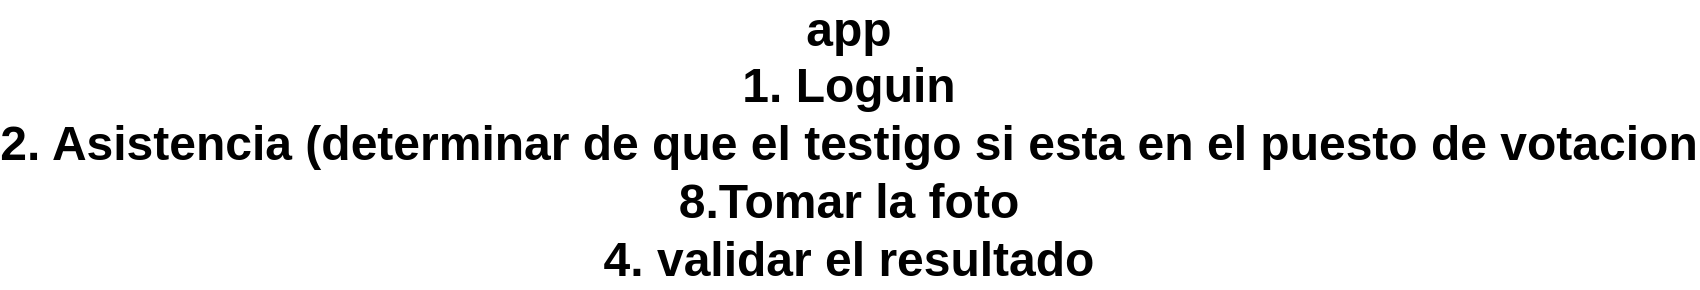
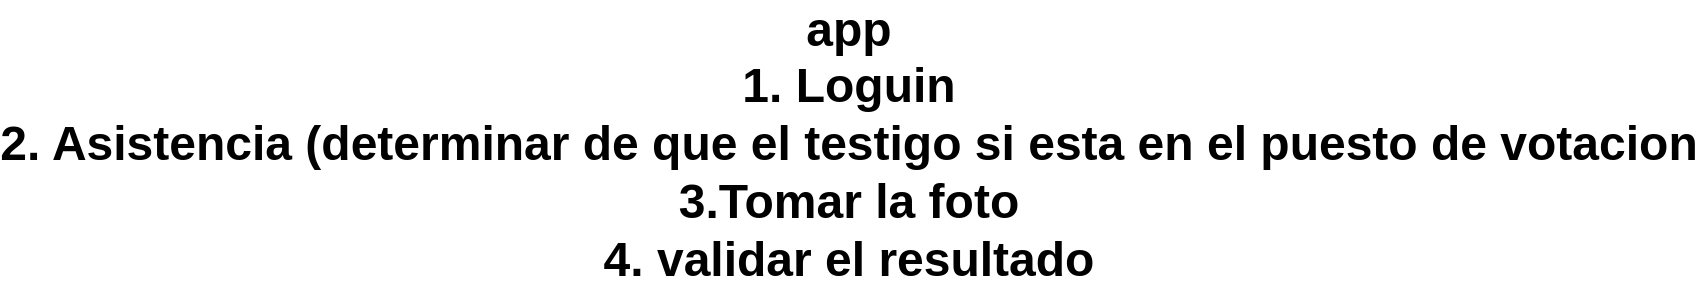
(850, 145) -> (850, 145)
